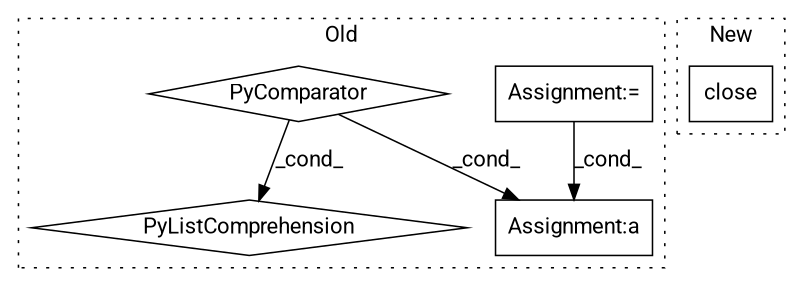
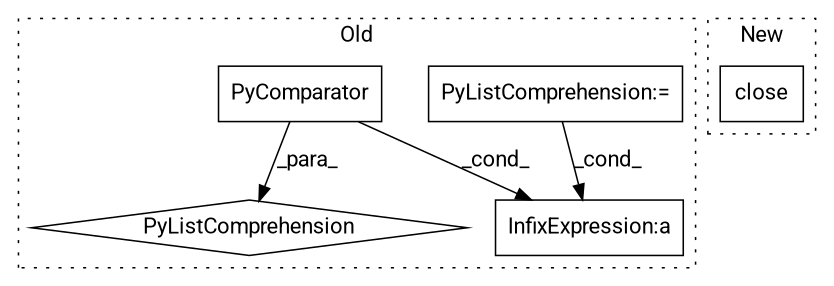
(299, 94) -> (300, 94)
(574, 94) -> (556, 94)
(309, 161) -> (308, 161)
(574, 228) -> (589, 228)
